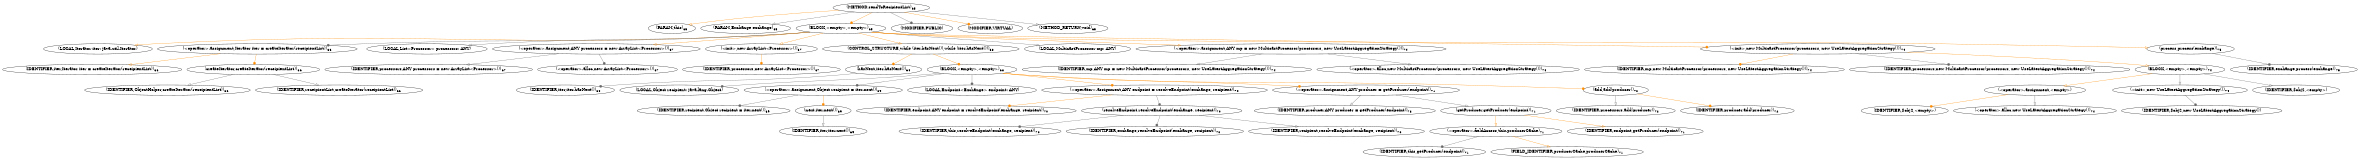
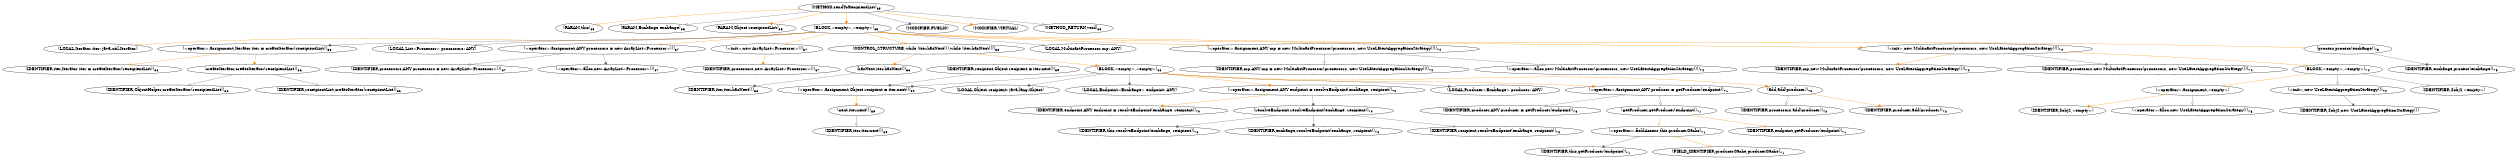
none -> (750, 28)
(908, 69) -> (908, 69)
none -> (1495, 90)
(769, 100) -> (931, 80)
(2093, 110) -> (2251, 110)
